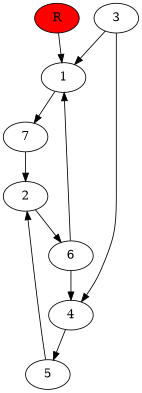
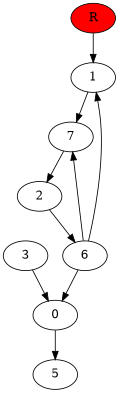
(93, 45) -> none
none -> (78, 201)
(36, 290) -> none
(71, 315) -> (55, 315)
